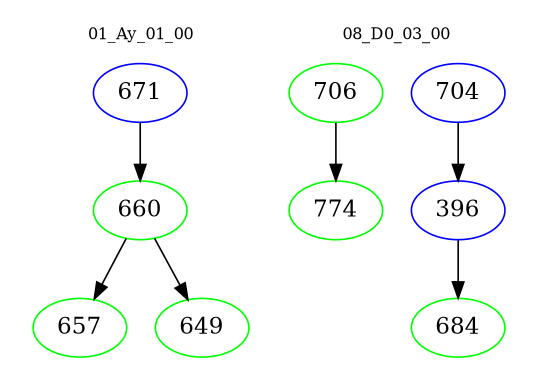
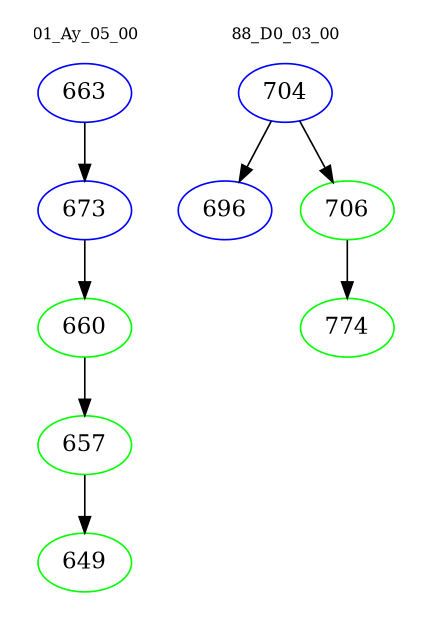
(141, 35) -> (86, 35)
(397, 35) -> (286, 35)
none -> (85, 93)
(140, 93) -> (85, 210)
none -> (312, 144)
(458, 210) -> (225, 210)
(167, 262) -> (85, 496)
(458, 328) -> none
